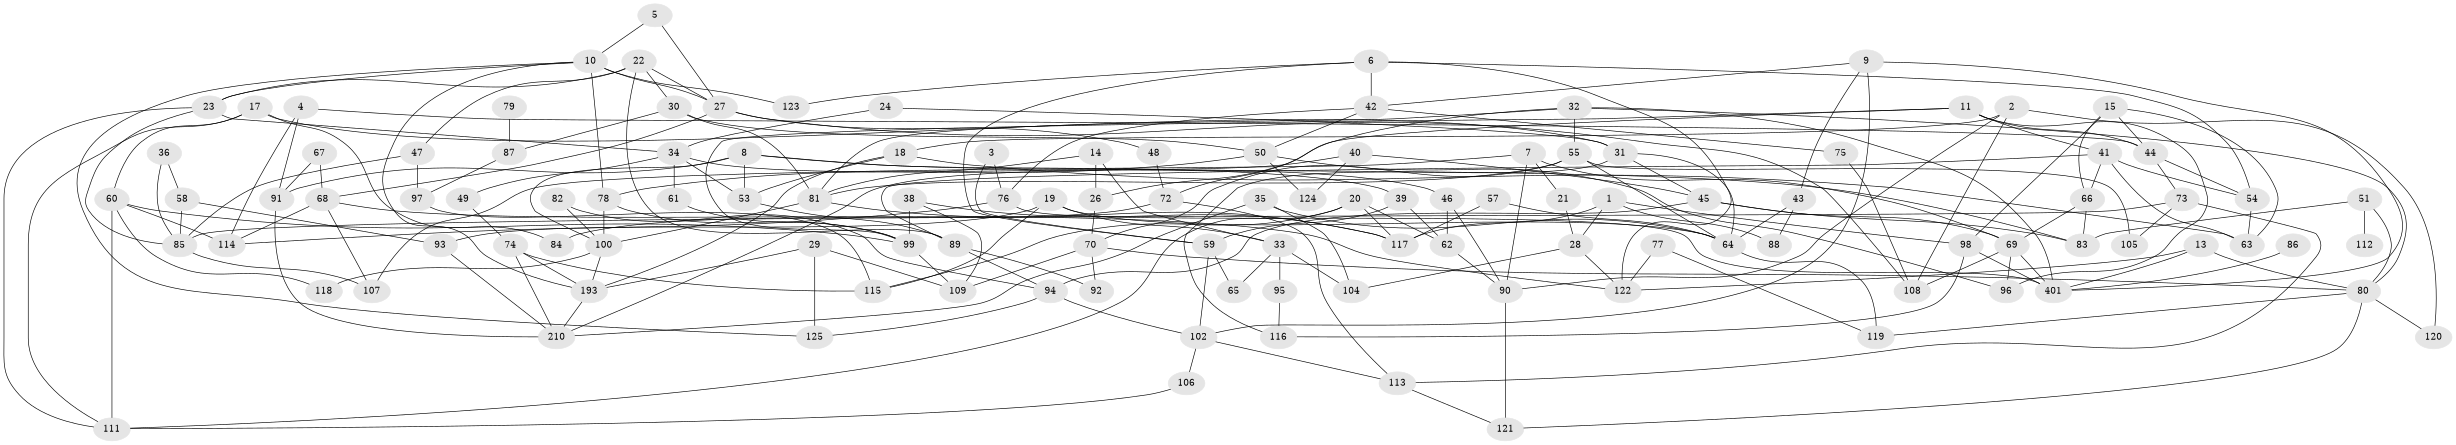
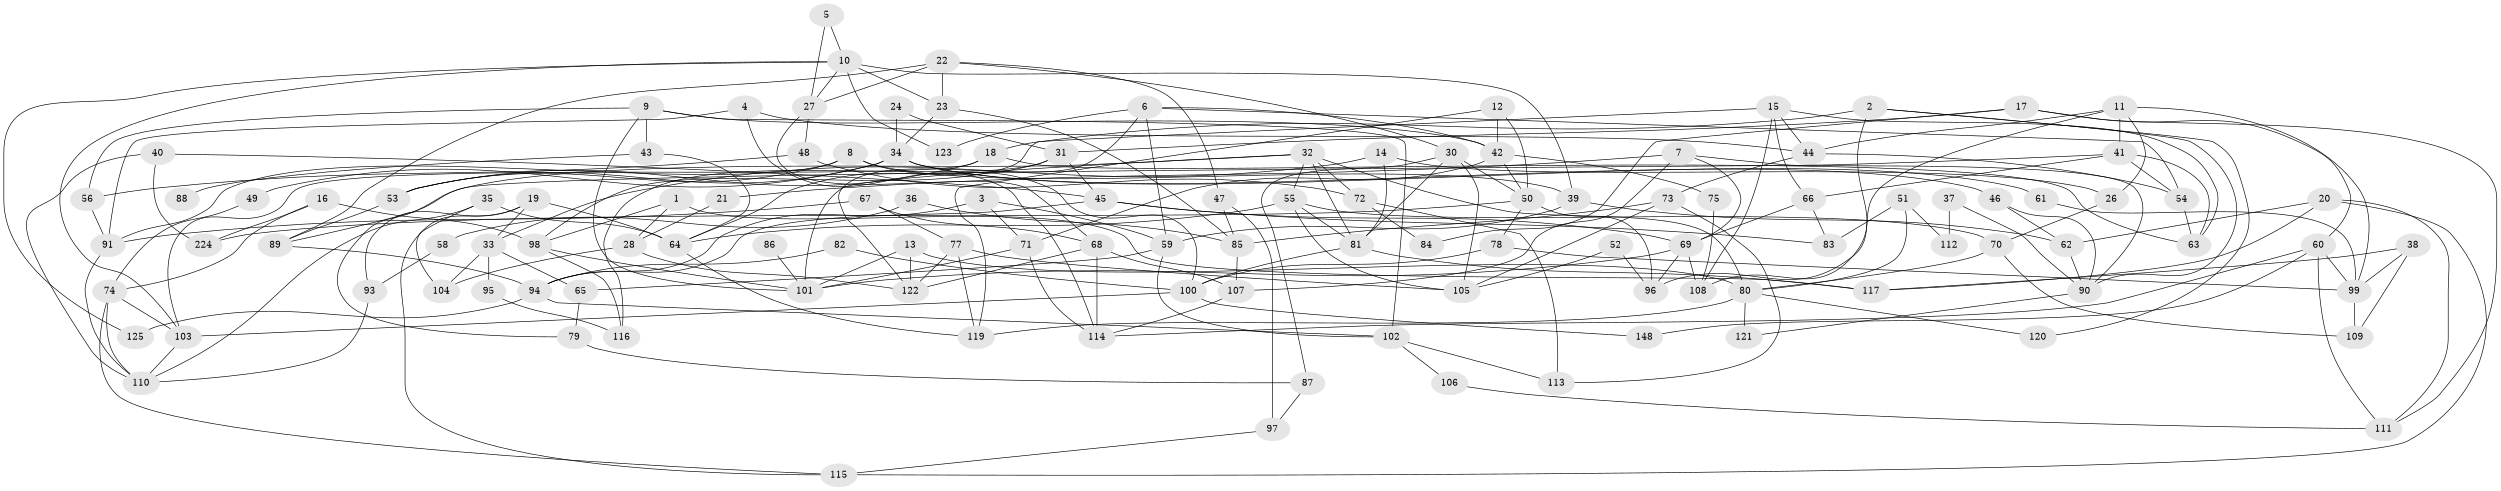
none -> (1498, 107)
(1223, 128) -> (1750, 204)
(597, 133) -> (1245, 73)
none -> (735, 167)
(1417, 172) -> none
none -> (88, 199)
none -> (323, 199)
(1004, 199) -> (1027, 245)
(1308, 199) -> (204, 245)
(1493, 199) -> none
none -> (1949, 199)
none -> (1477, 213)
(181, 221) -> none
none -> (761, 222)
(1717, 225) -> none
(4, 226) -> none
none -> (925, 229)
(815, 245) -> none
none -> (1616, 245)
none -> (1243, 278)
(324, 291) -> (1644, 337)
(589, 291) -> (183, 337)
(1096, 291) -> none
(2054, 291) -> (805, 291)
none -> (578, 314)
none -> (1168, 318)
(557, 337) -> (141, 383)
(1451, 406) -> none
